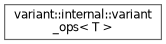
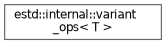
(83, 22) -> (83, 22)
